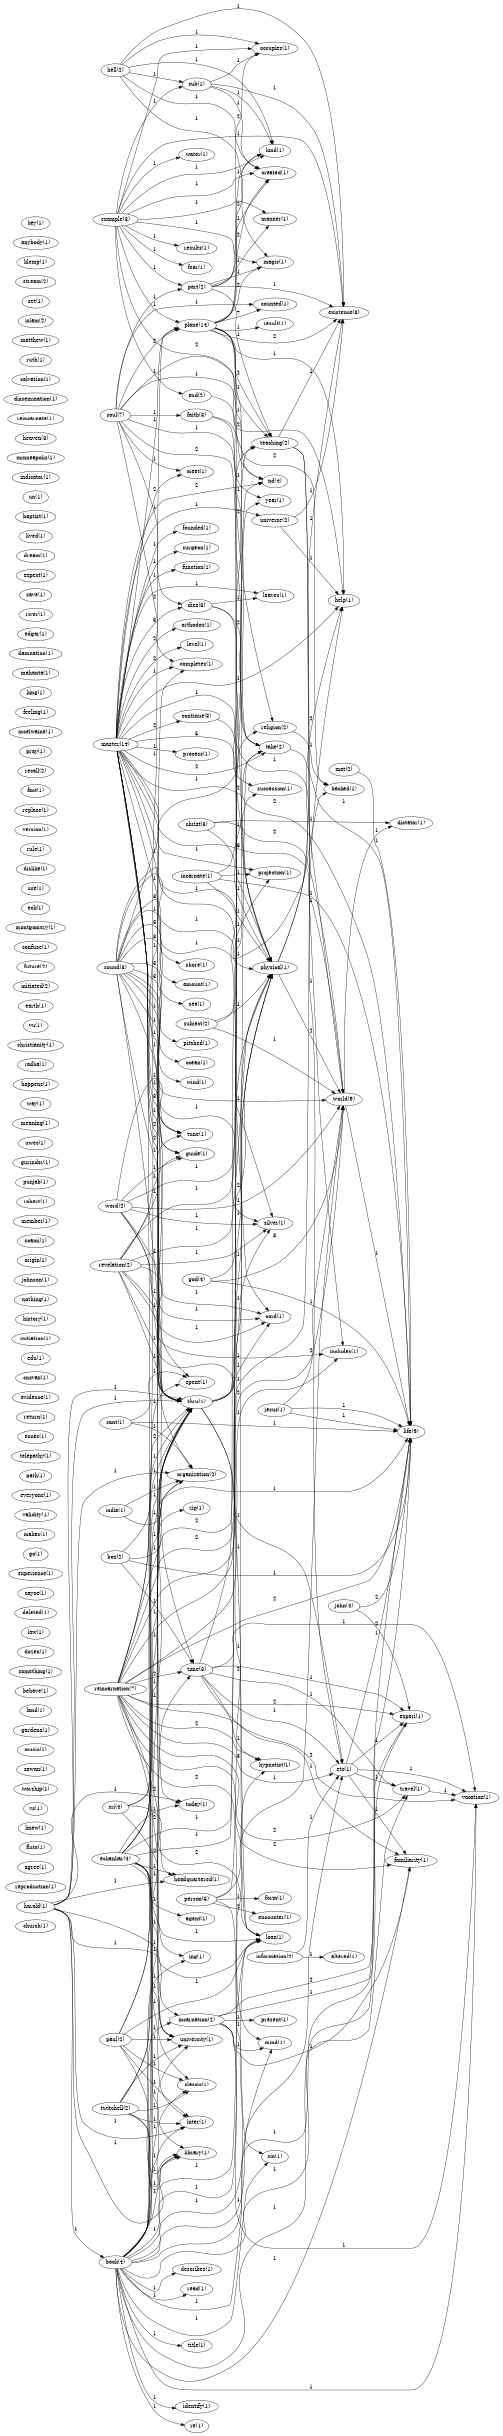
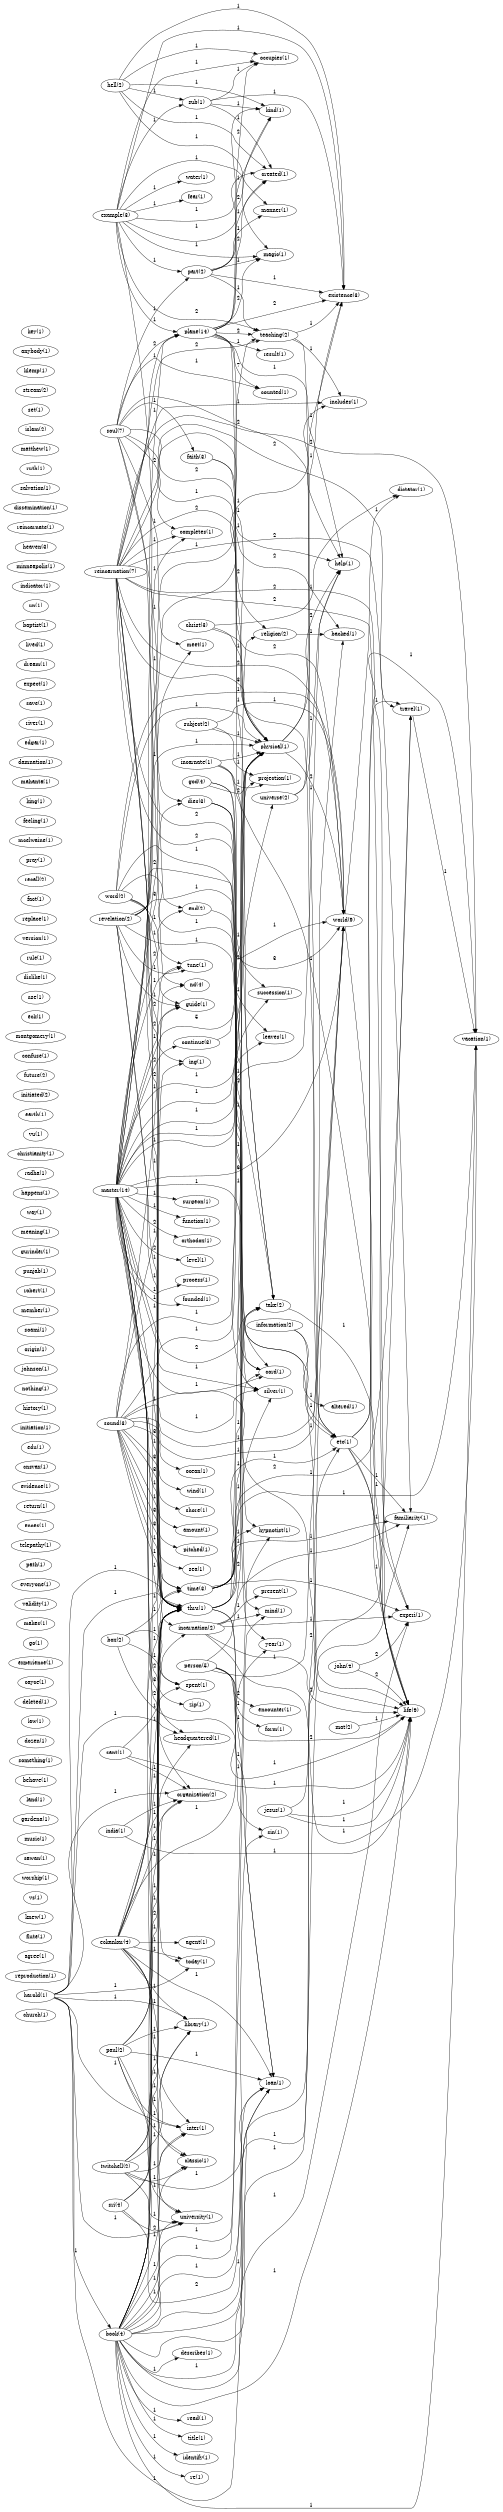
(197, 248) -> none
(241, 410) -> none
(134, 568) -> (142, 1007)
(36, 1143) -> none
none -> (284, 1741)
